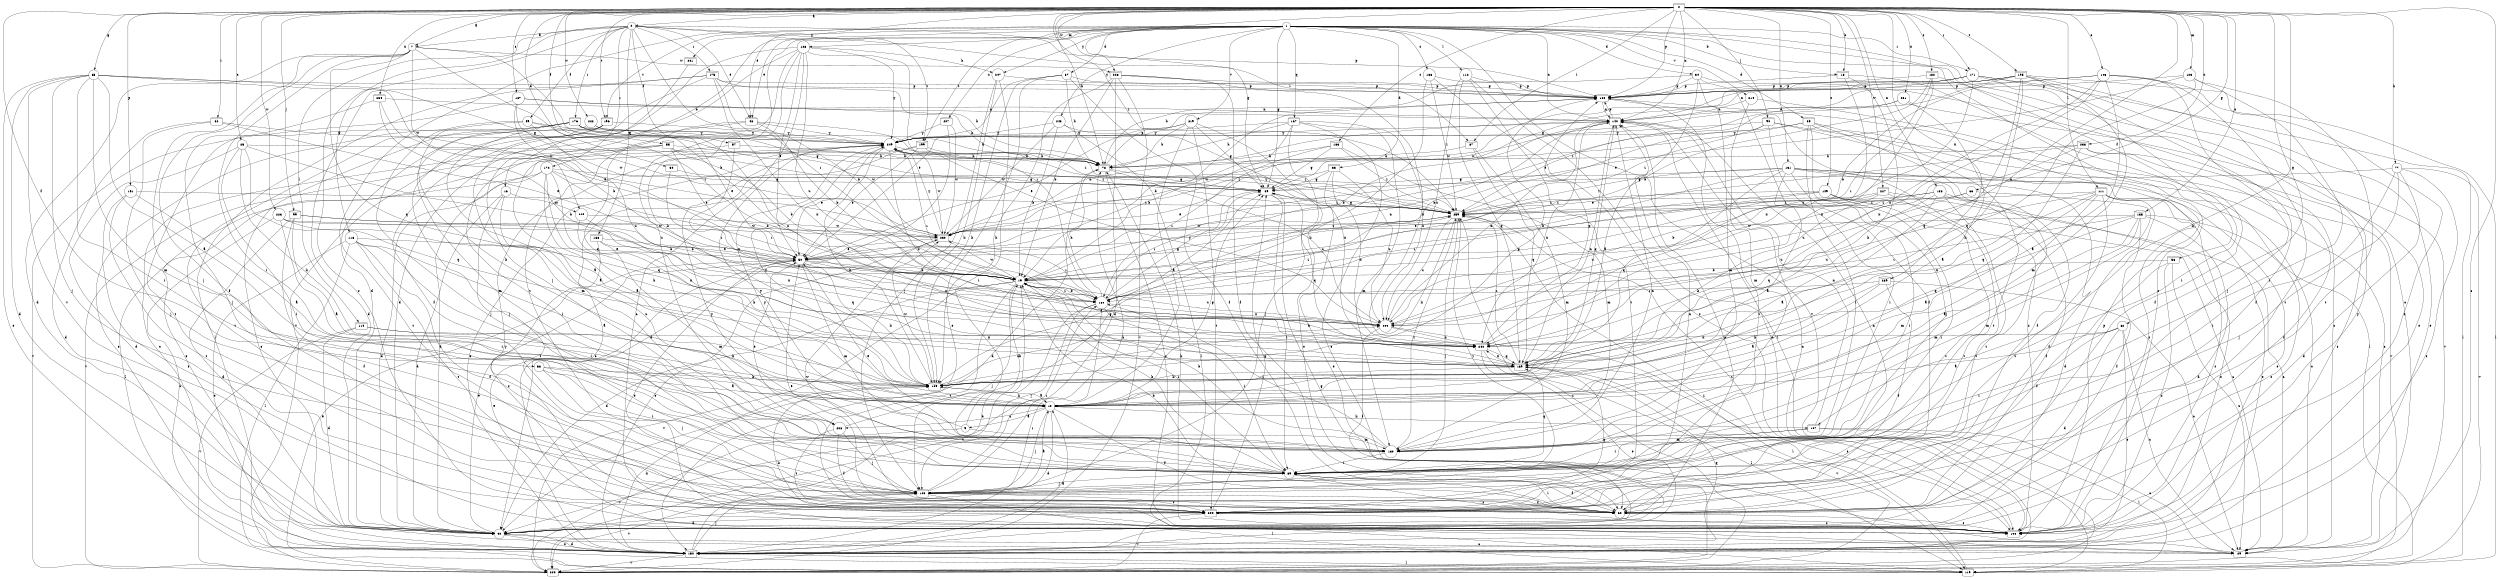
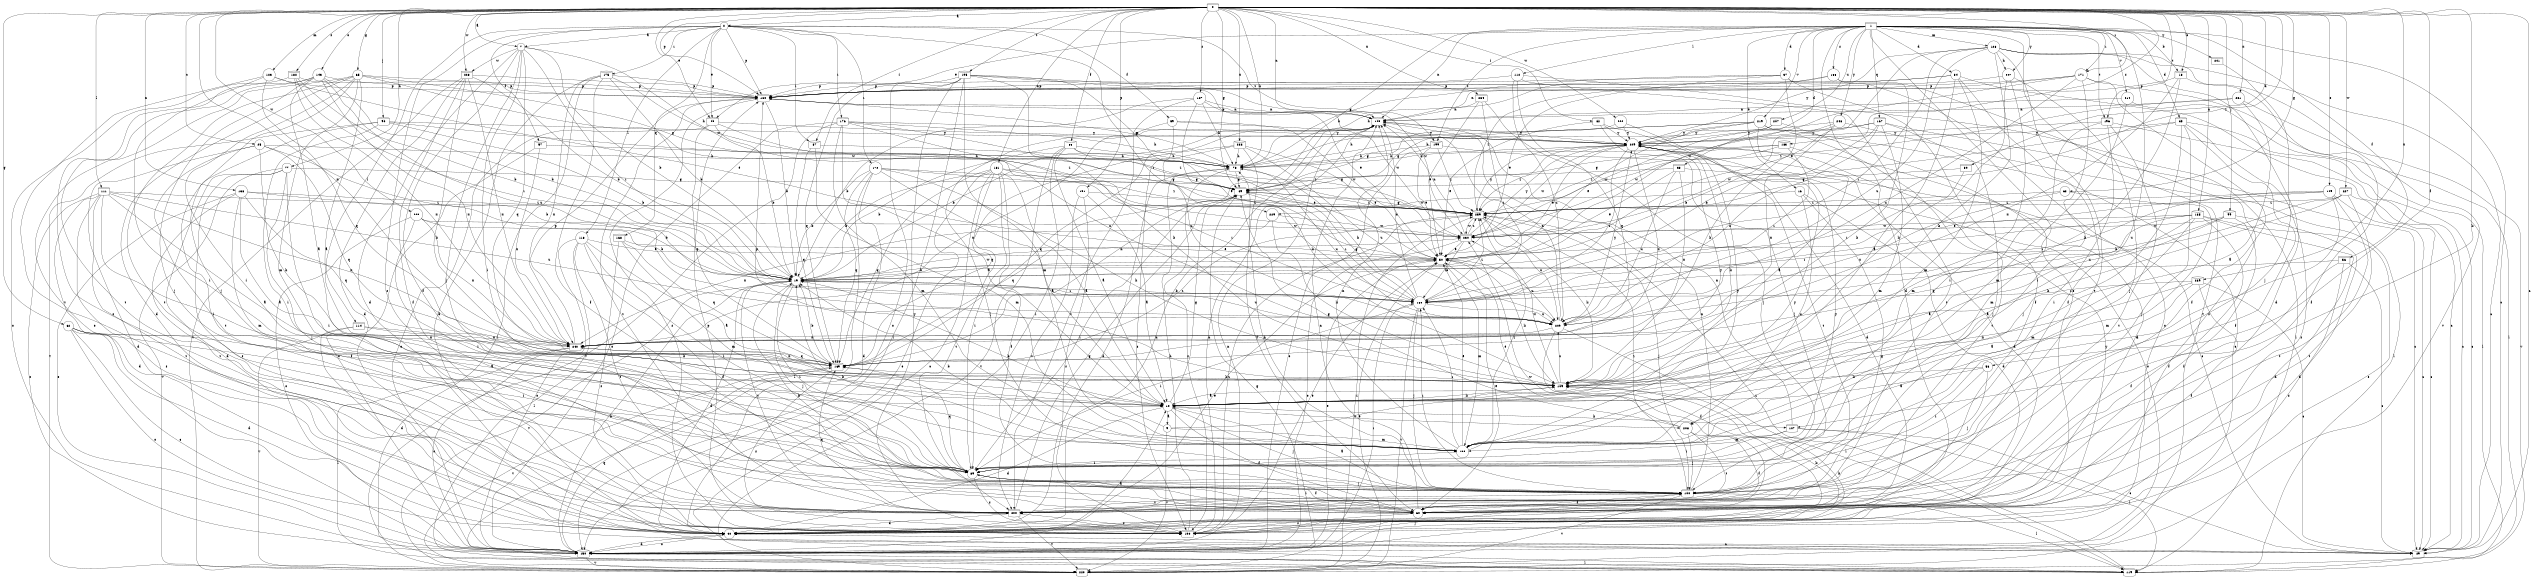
(1287, 26) -> (1871, 26)
(569, 301) -> (1357, 292)
(541, 356) -> (1882, 356)
